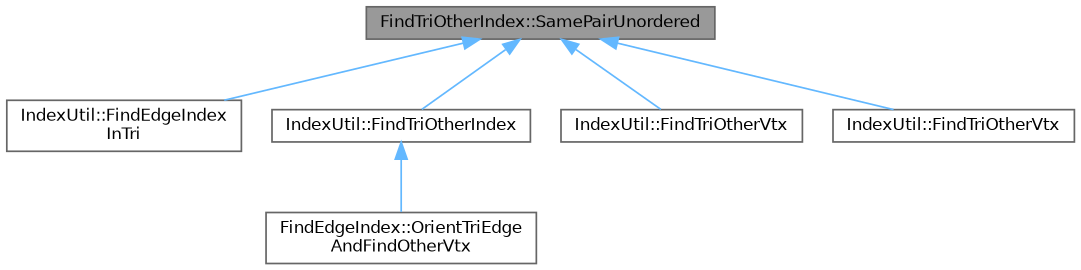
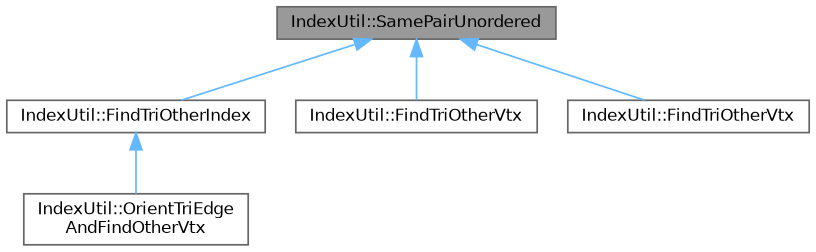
(541, 23) -> (417, 23)
(124, 126) -> none
(401, 238) -> (136, 219)
